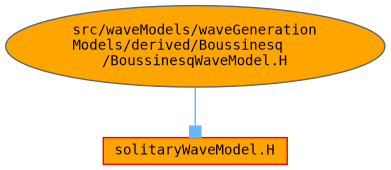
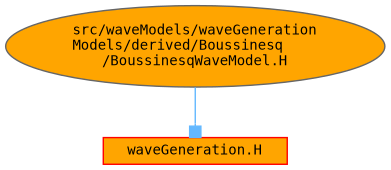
(195, 151) -> (195, 151)
